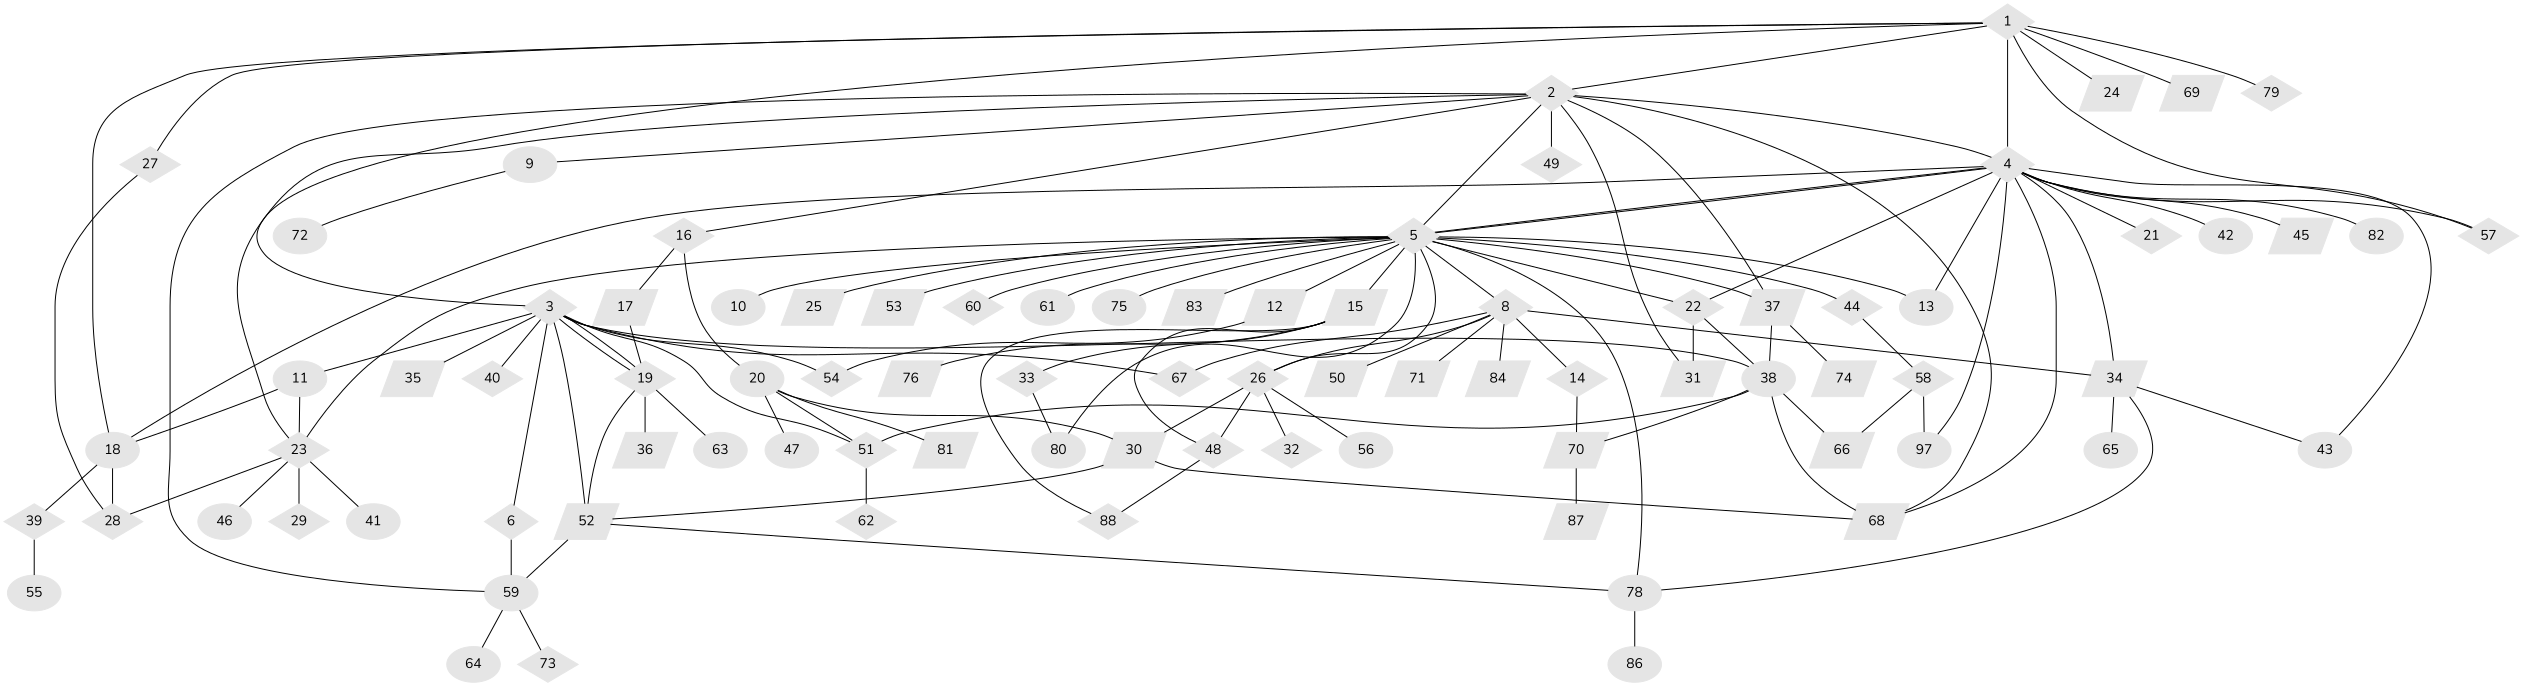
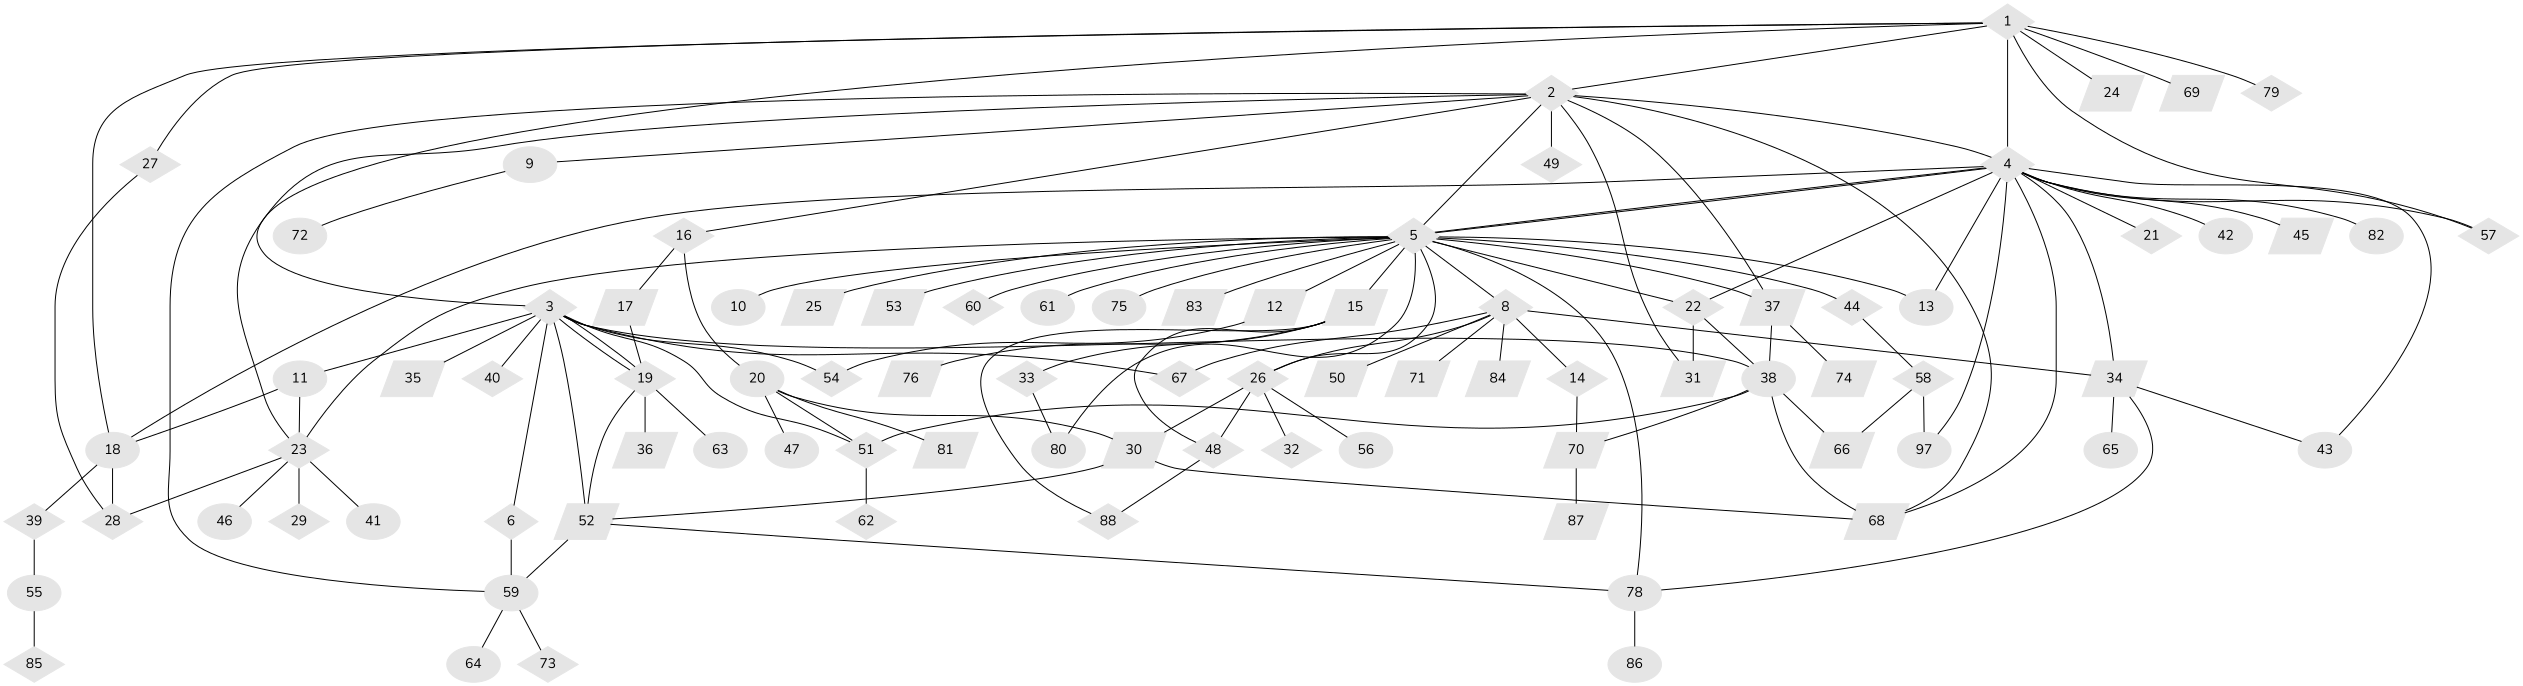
none -> (34, 664)
